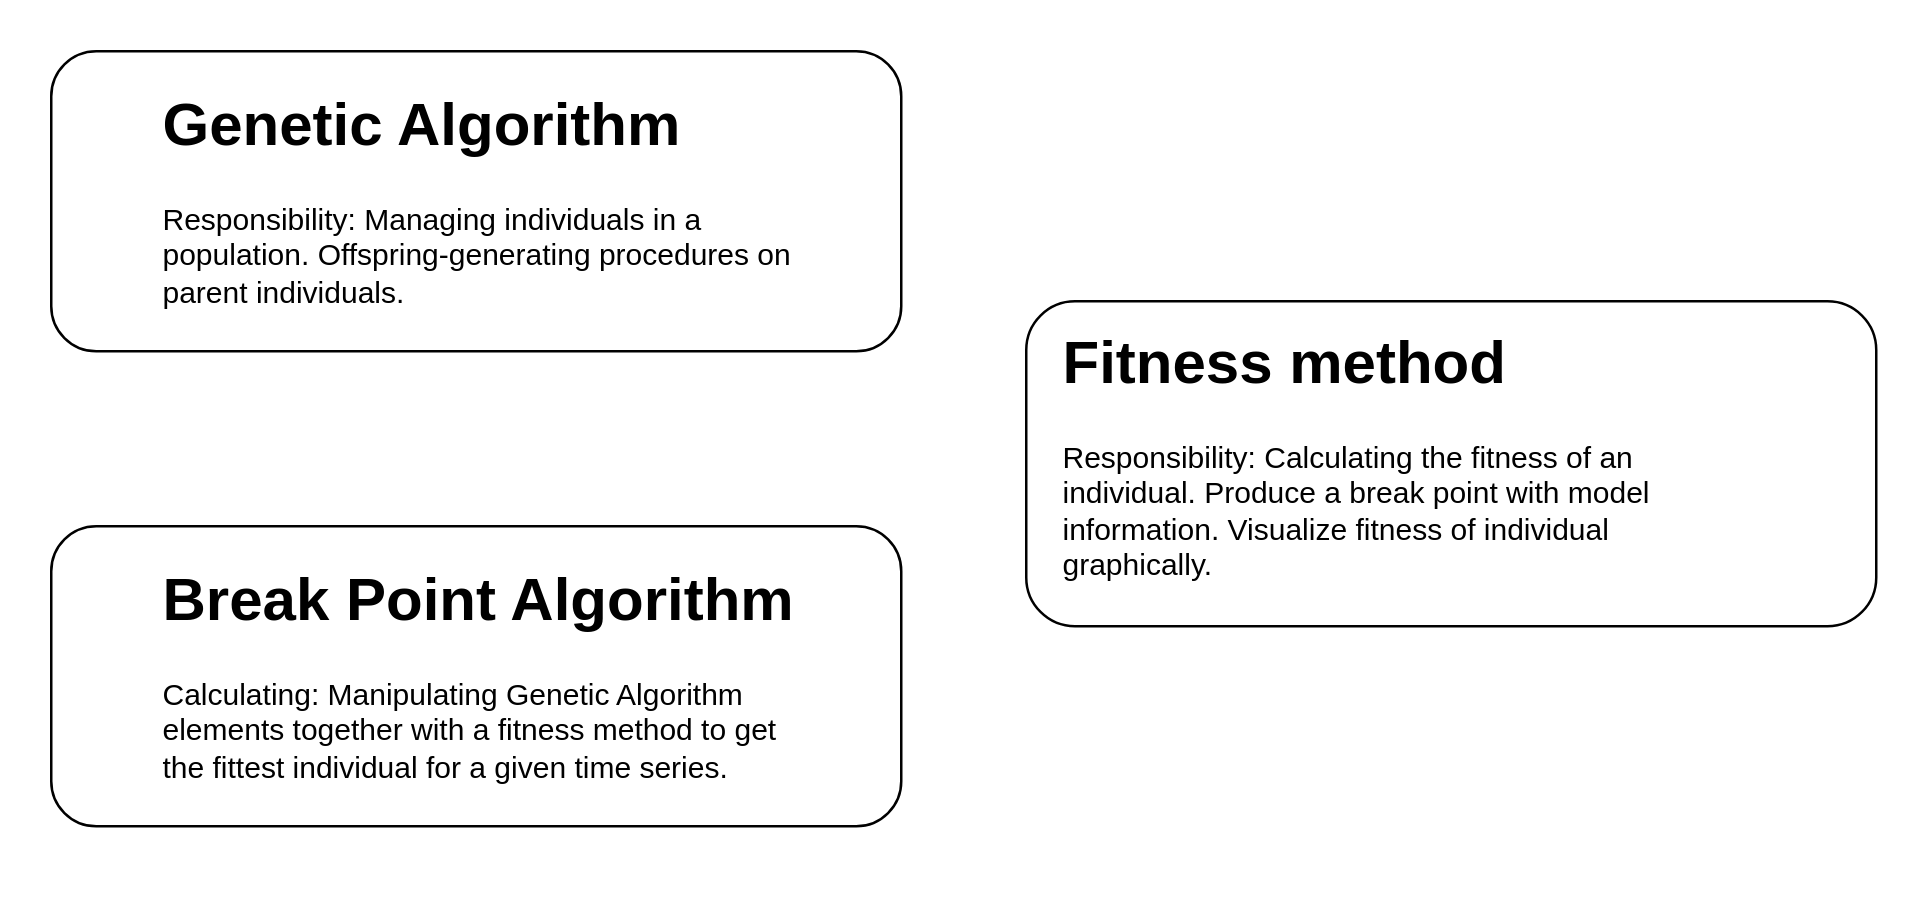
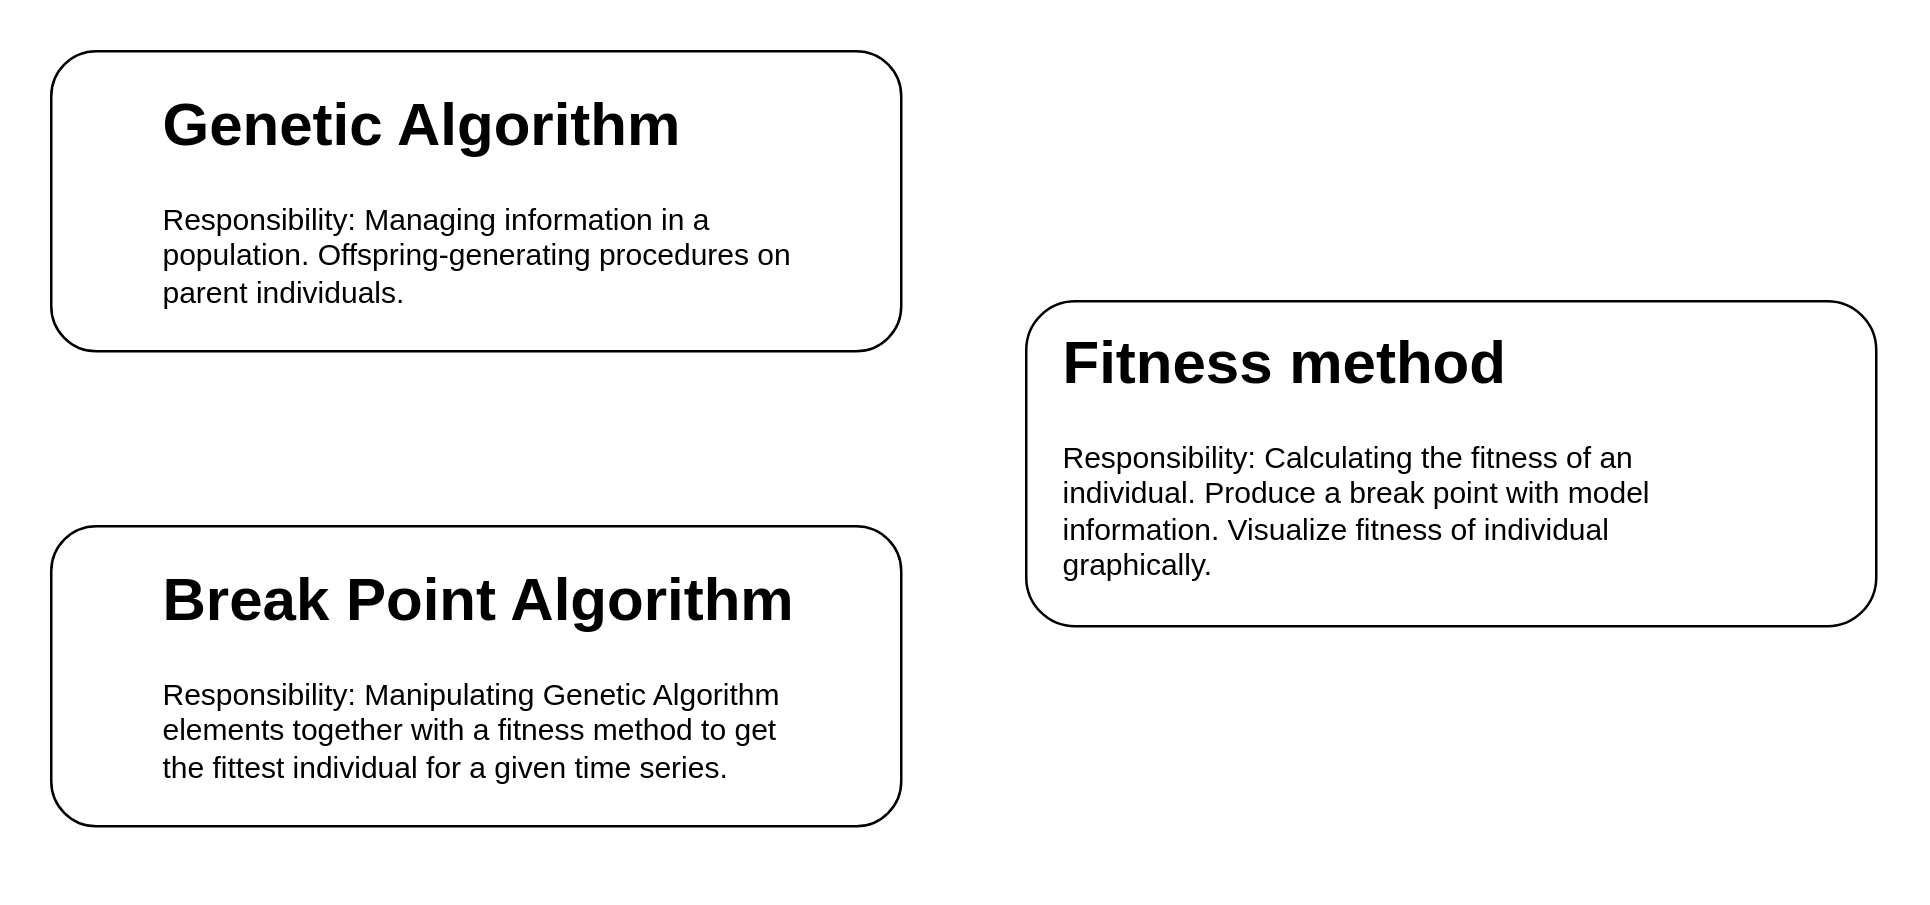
(491, 123) -> (491, 123)
(491, 616) -> (491, 616)
